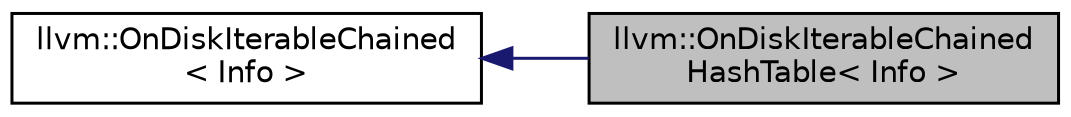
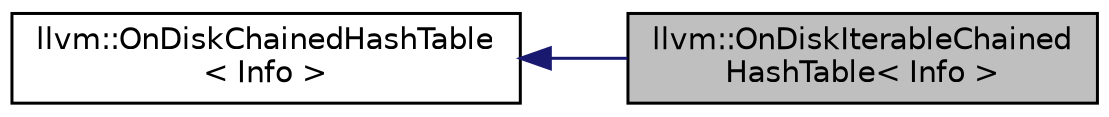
(247, 58) -> (266, 58)
